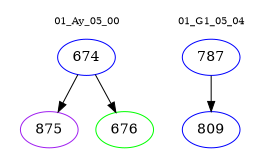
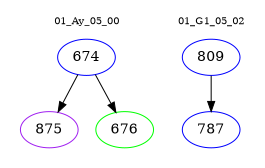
(212, 22) -> (212, 22)
(211, 89) -> (211, 89)
